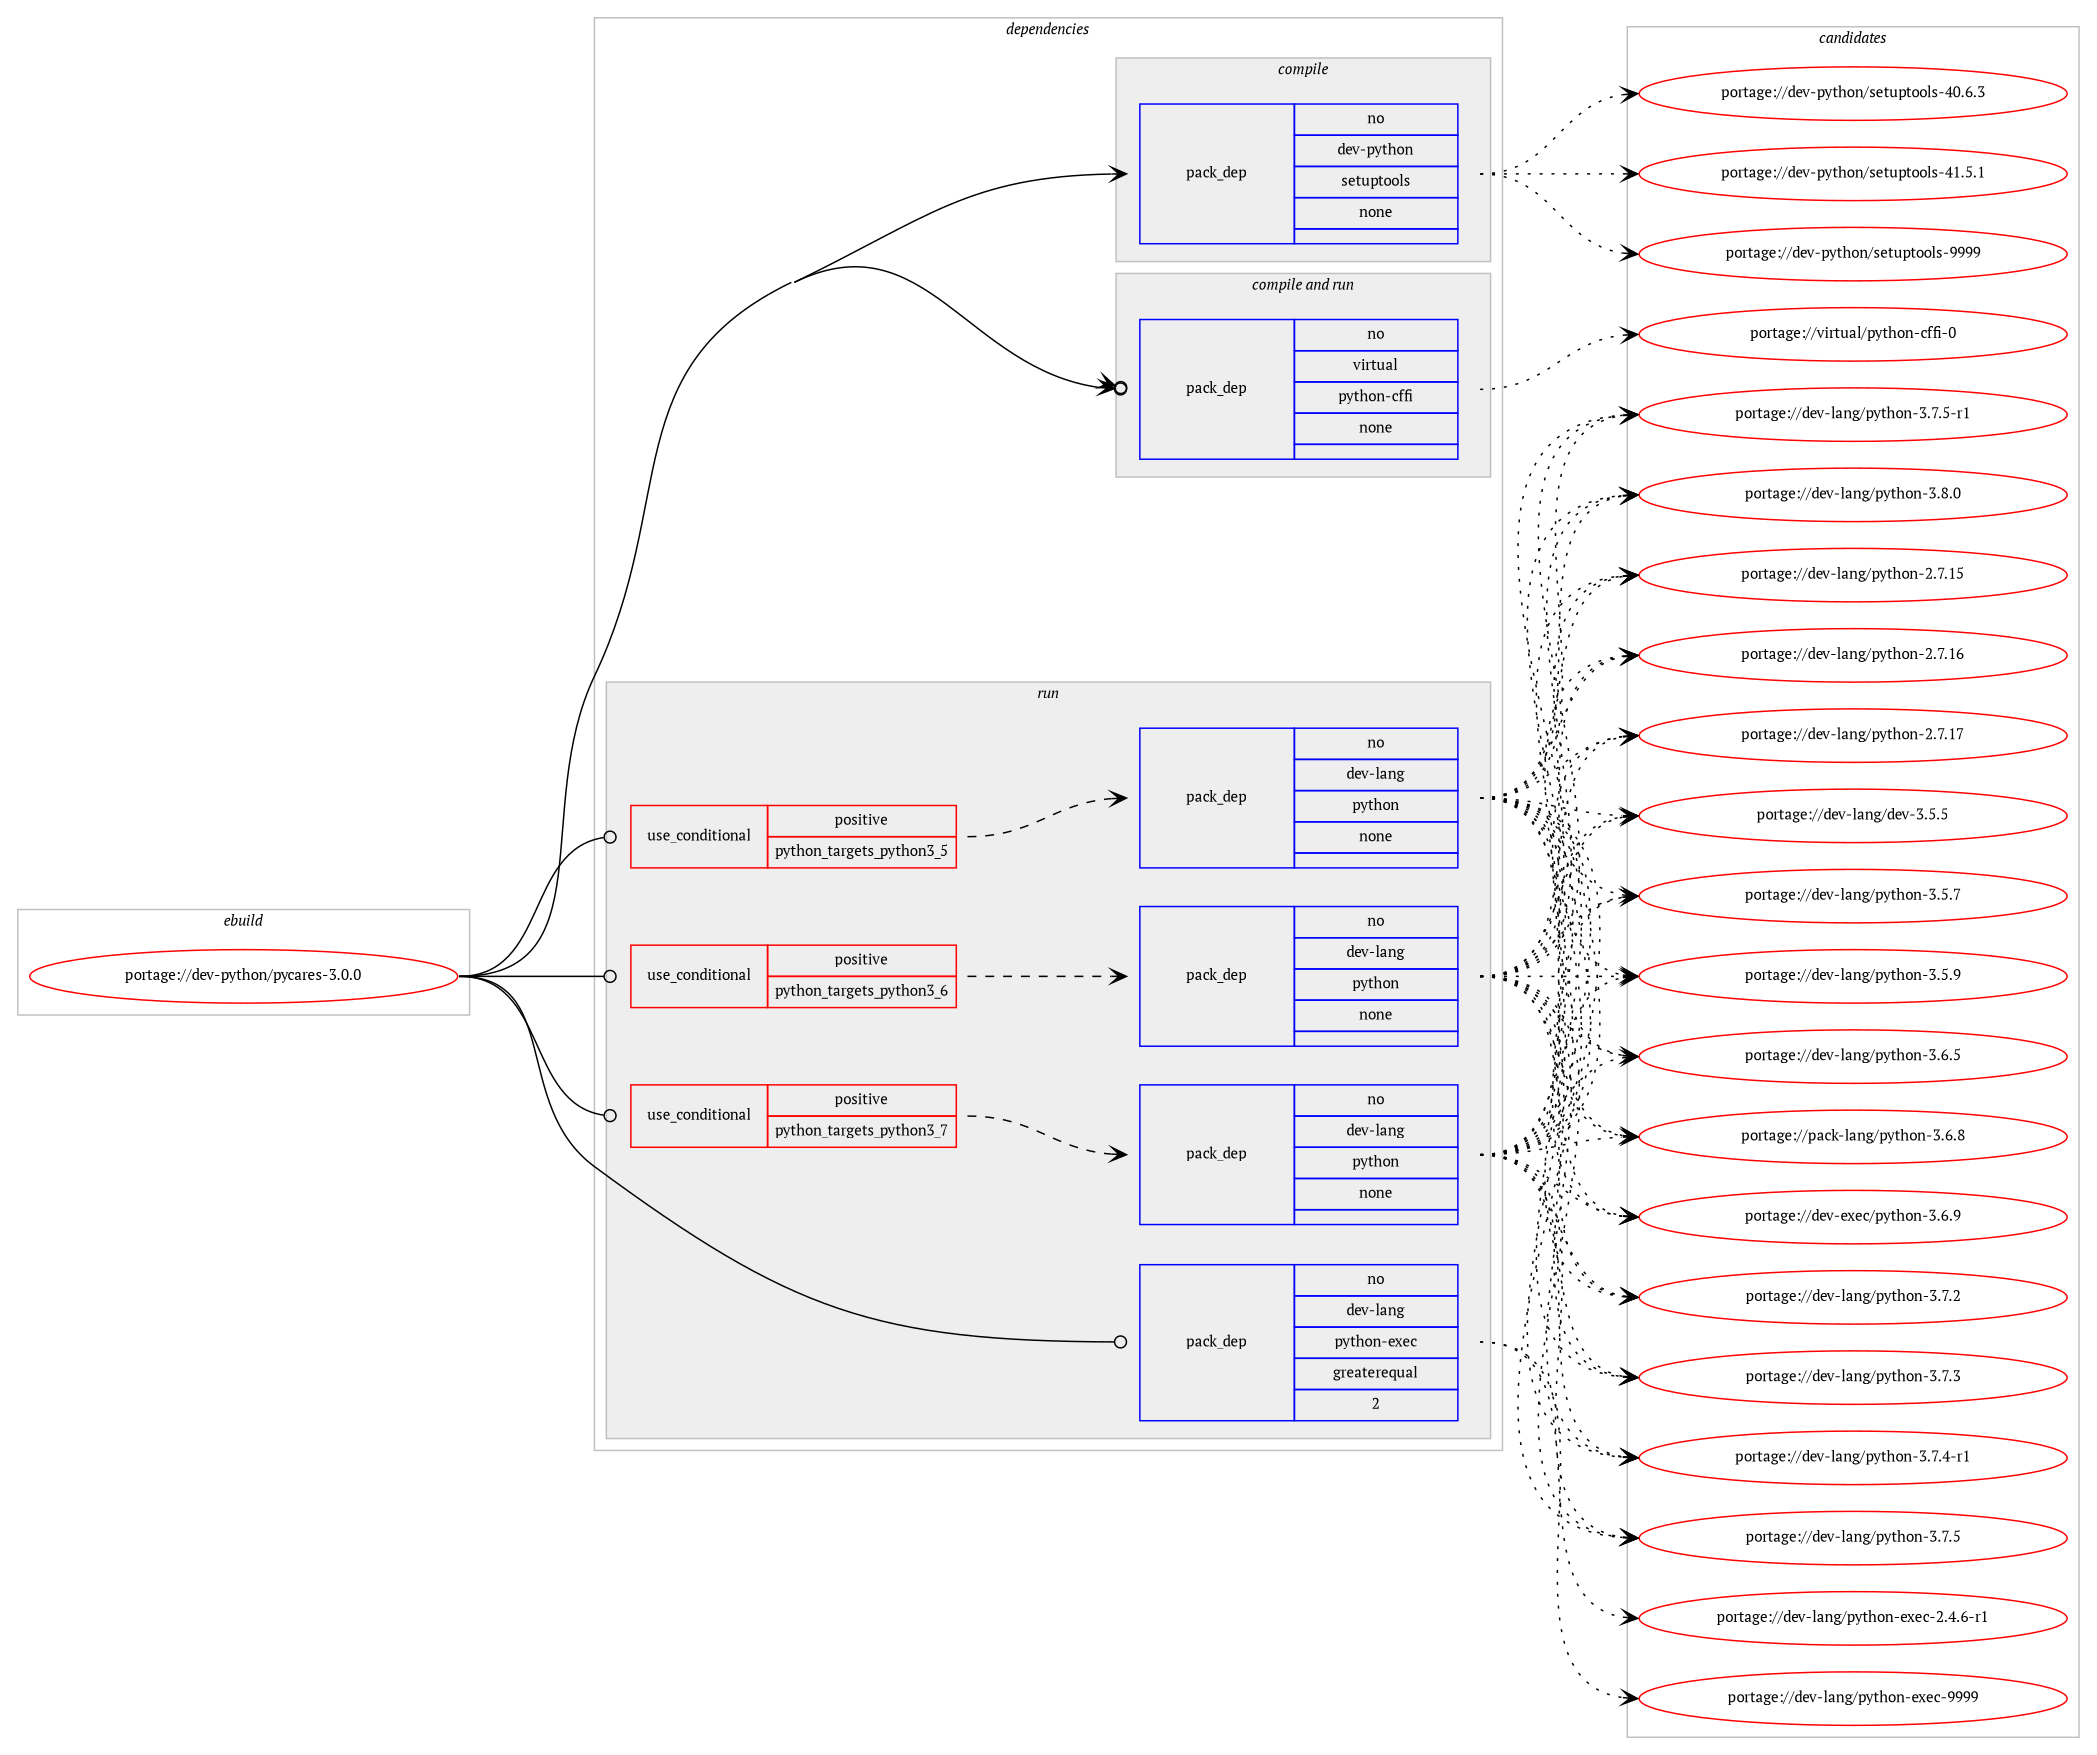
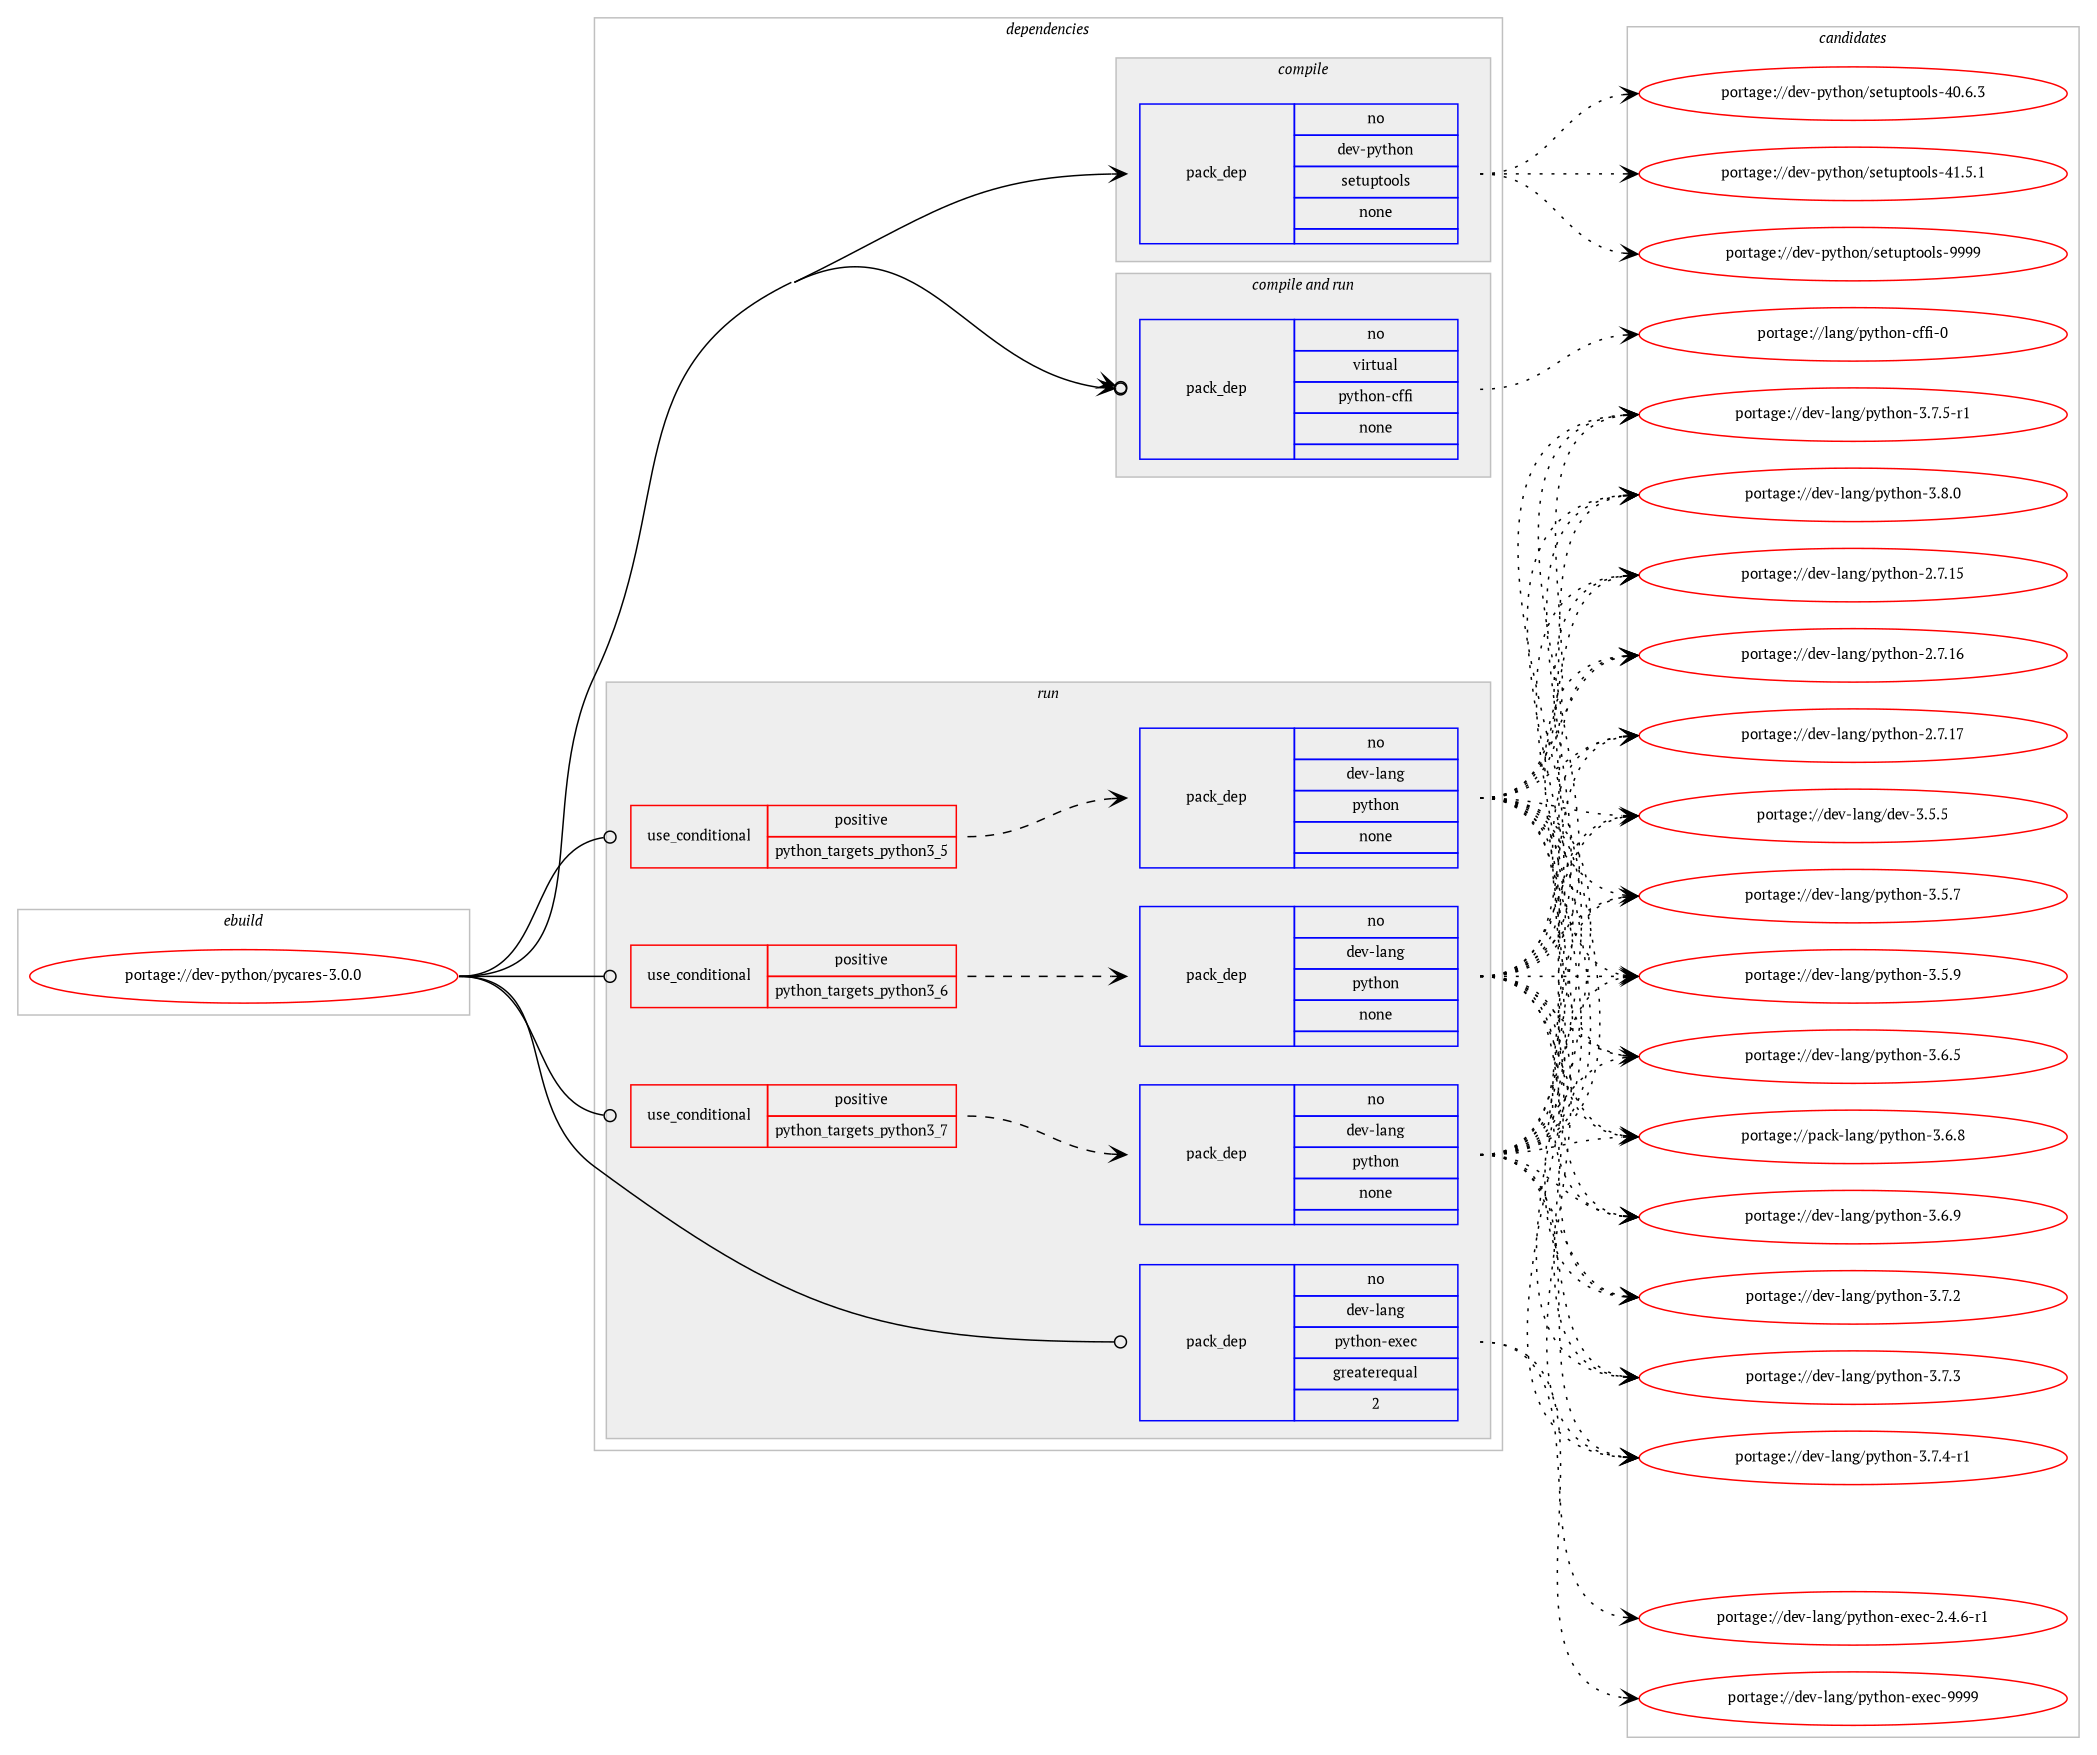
(1853, 334) -> (1853, 334)
(1853, 1217) -> (1853, 1217)
(1853, 1538) -> none
